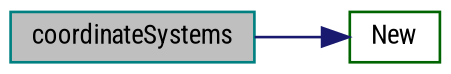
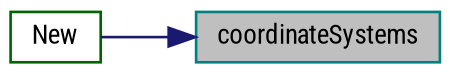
(288, 37) -> (134, 37)
